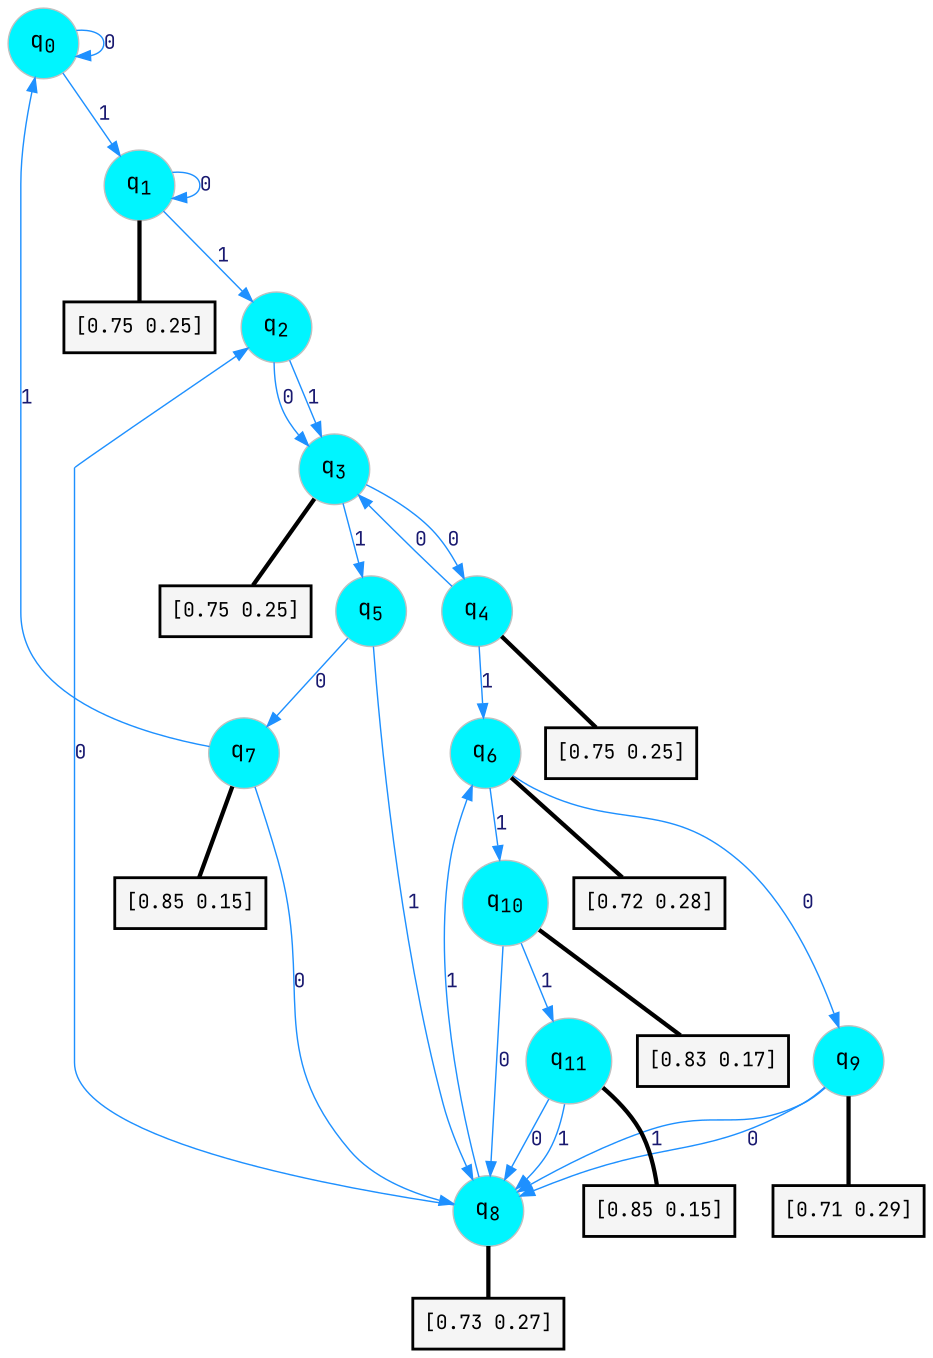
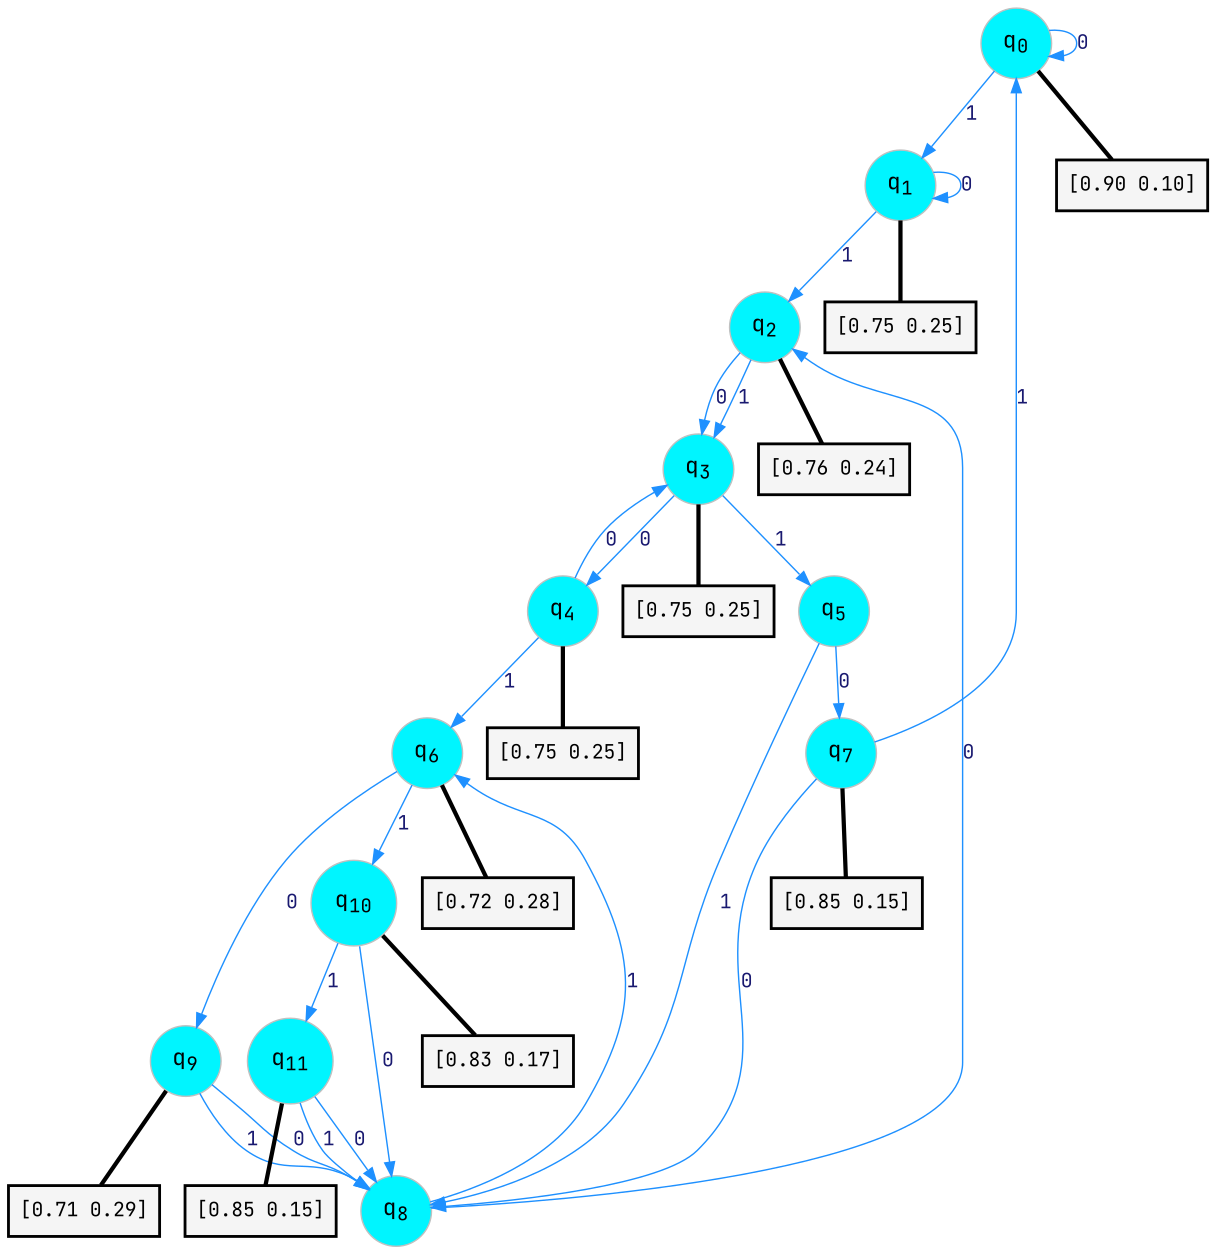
none -> (1132, 185)
none -> (834, 469)
(488, 1324) -> none
